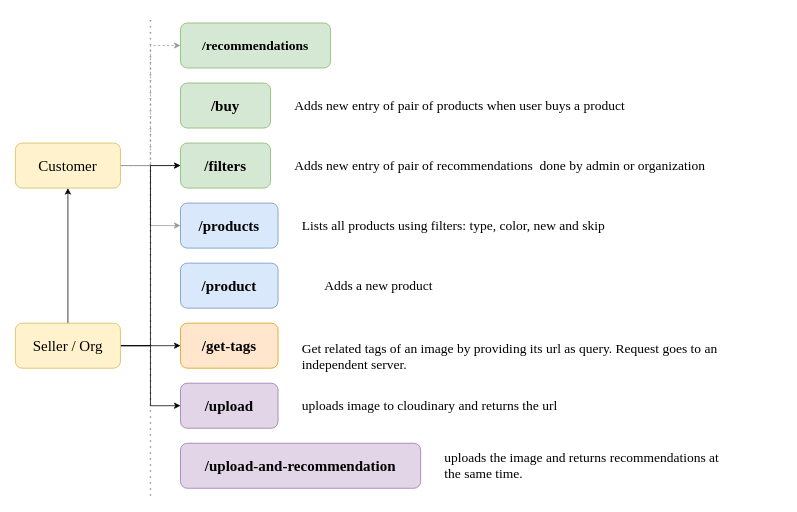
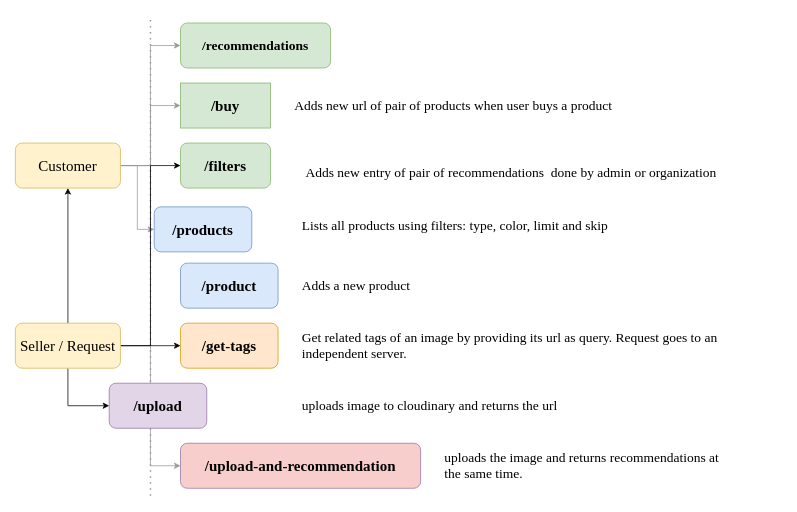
(163, 45) -> (163, 45)
(225, 105) -> (225, 105)
(496, 105) -> (487, 105)
(176, 165) -> (163, 105)
(529, 165) -> (540, 173)
(229, 225) -> (203, 229)
(490, 225) -> (492, 225)
(390, 285) -> (368, 285)
(68, 345) -> (68, 345)
(540, 357) -> (540, 345)
(229, 405) -> (158, 405)
none -> (163, 465)
(300, 465) -> (300, 465)
